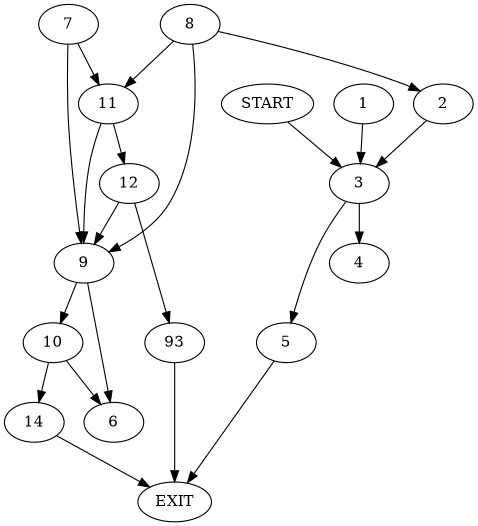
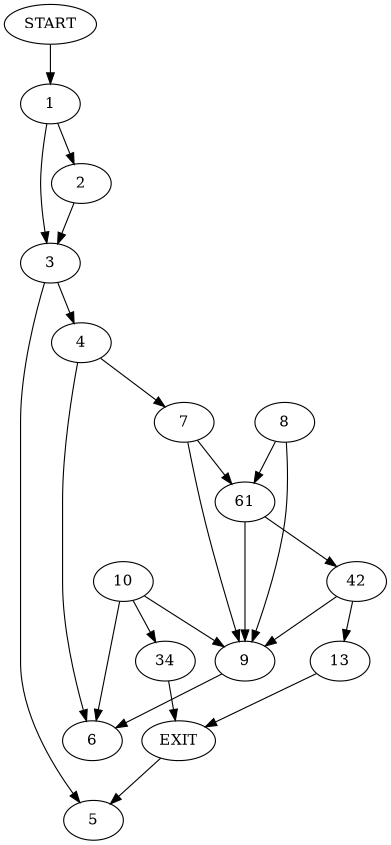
(315, 56) -> (64, 139)
(108, 104) -> (245, 502)
(310, 141) -> (50, 59)
(129, 184) -> (357, 582)
(71, 298) -> (180, 618)
(175, 343) -> (340, 661)
none -> (128, 379)
(234, 417) -> (140, 777)
(34, 422) -> (165, 661)
none -> (63, 537)
